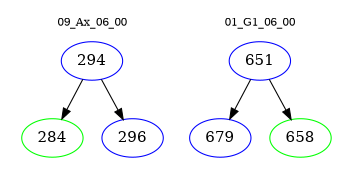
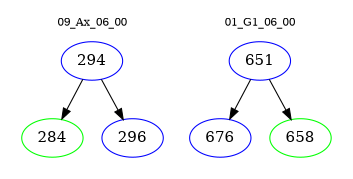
(220, 138) -> (220, 138)
